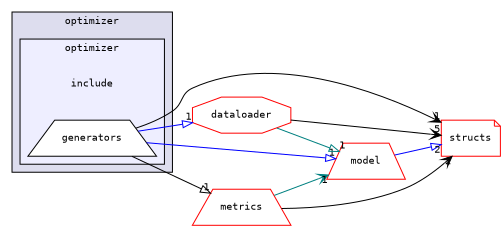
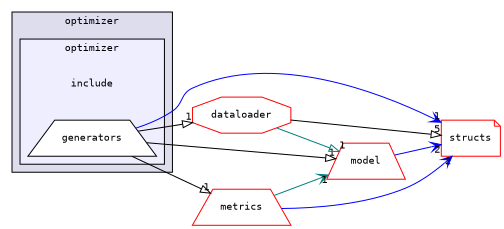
(279, 74) -> (279, 74)
(361, 127) -> (361, 127)
(158, 128) -> (158, 128)
(236, 150) -> (236, 150)
(413, 151) -> (413, 151)
(367, 200) -> (367, 200)
